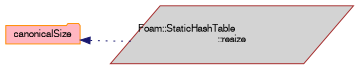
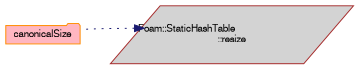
(112, 41) -> (107, 29)
